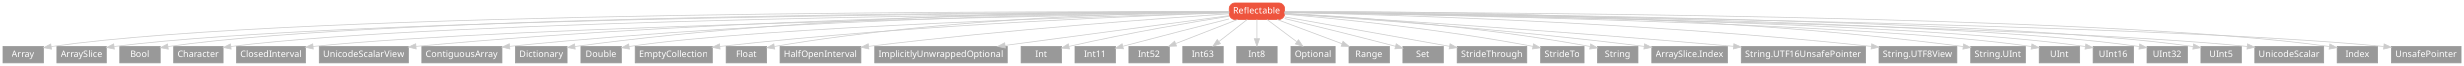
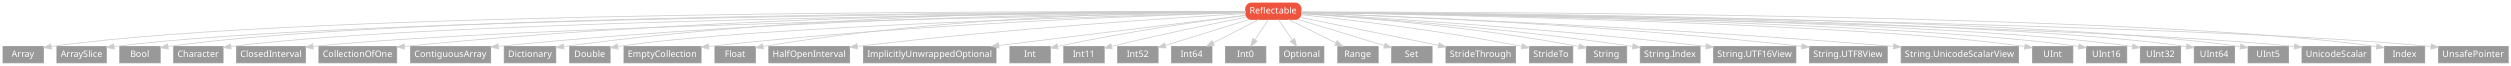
(364, 55) -> (358, 55)
(1203, 55) -> (1192, 55)
(1257, 55) -> (1246, 55)
(1690, 55) -> (1670, 55)
(1803, 55) -> (1755, 55)
(1998, 55) -> (1960, 55)
none -> (2214, 55)
